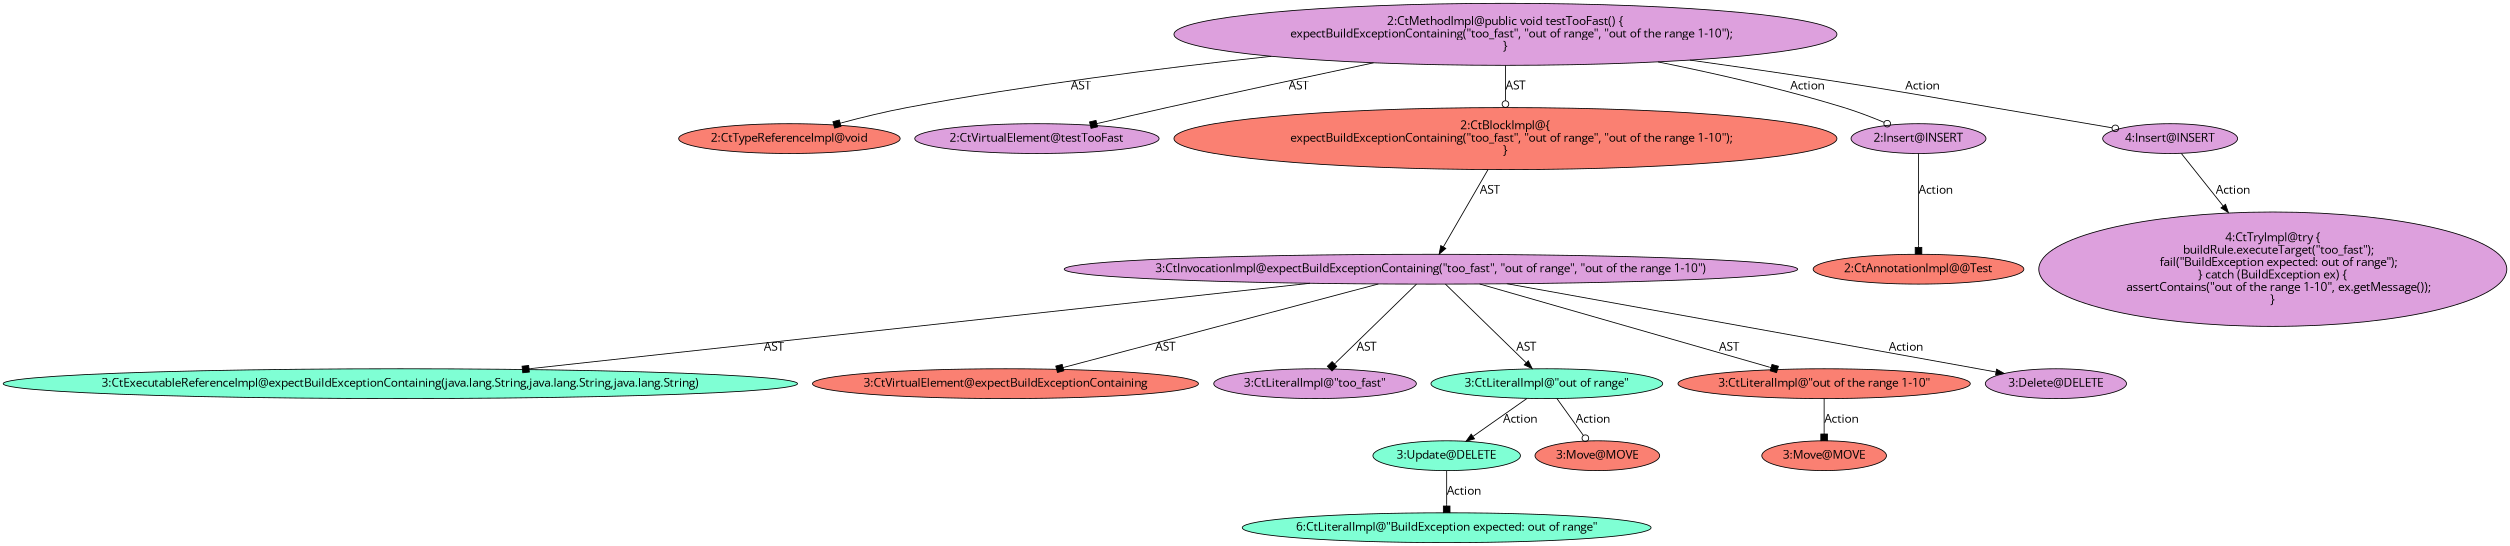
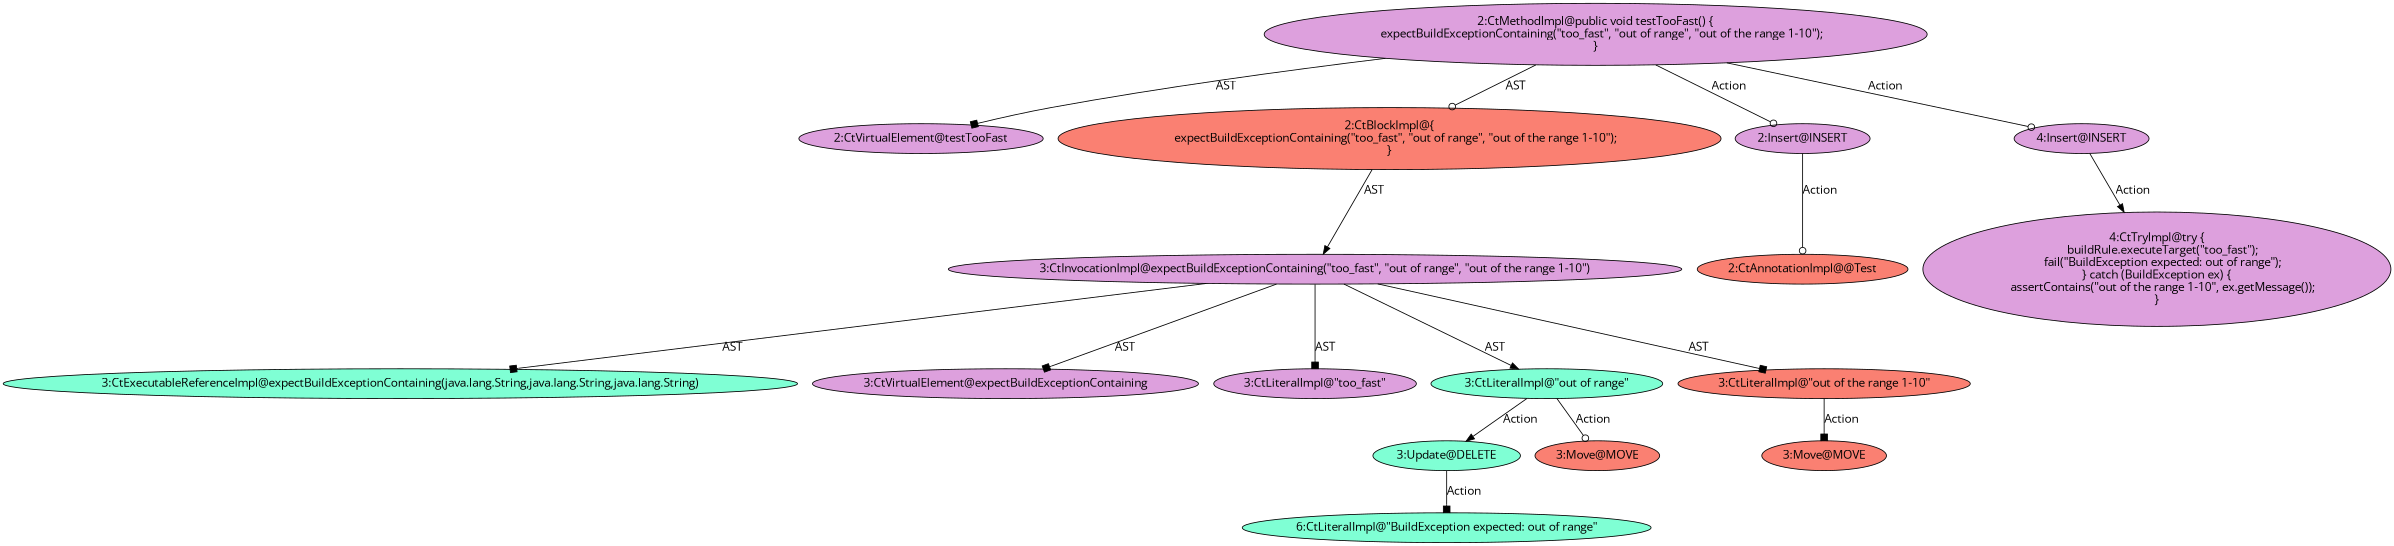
(789, 139) -> none
(1919, 200) -> (1803, 200)
(1006, 384) -> (1006, 384)
(2056, 384) -> none
